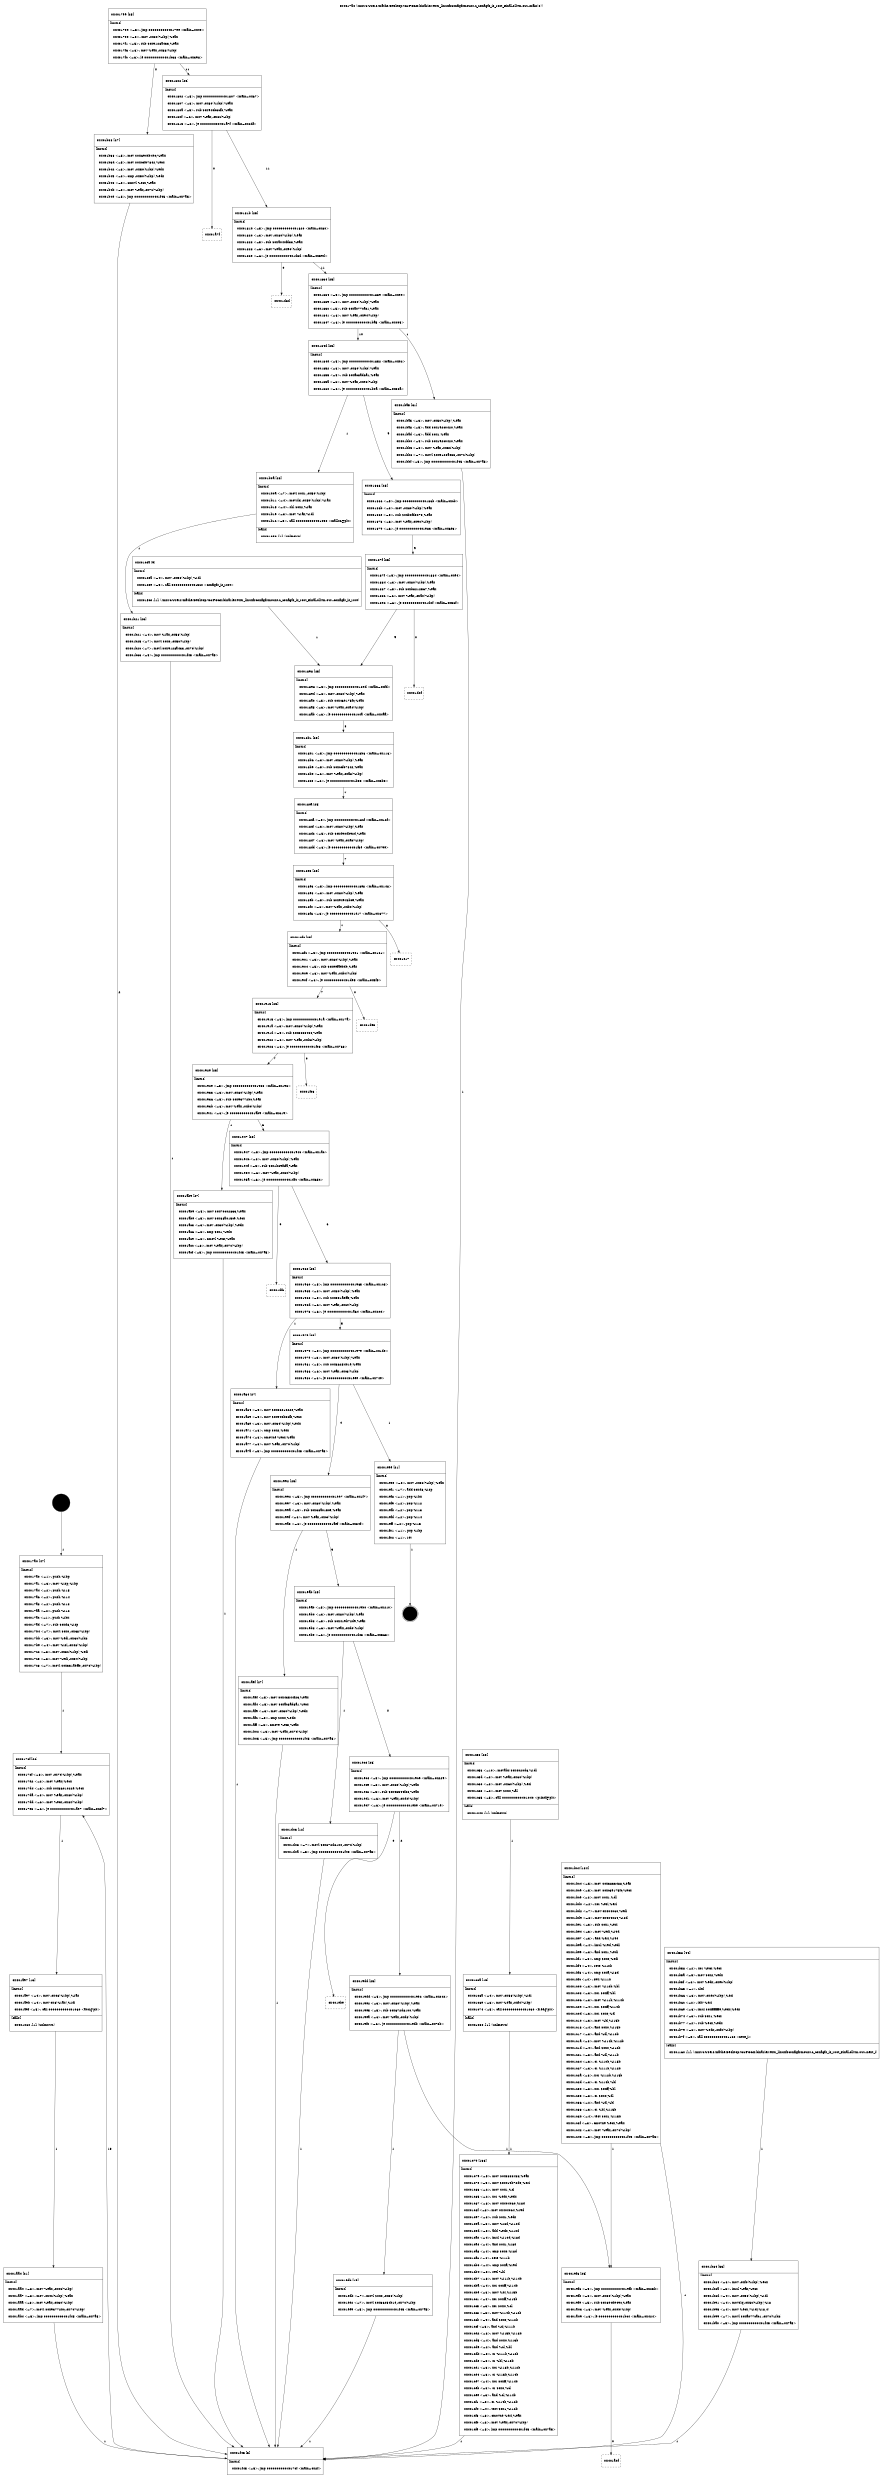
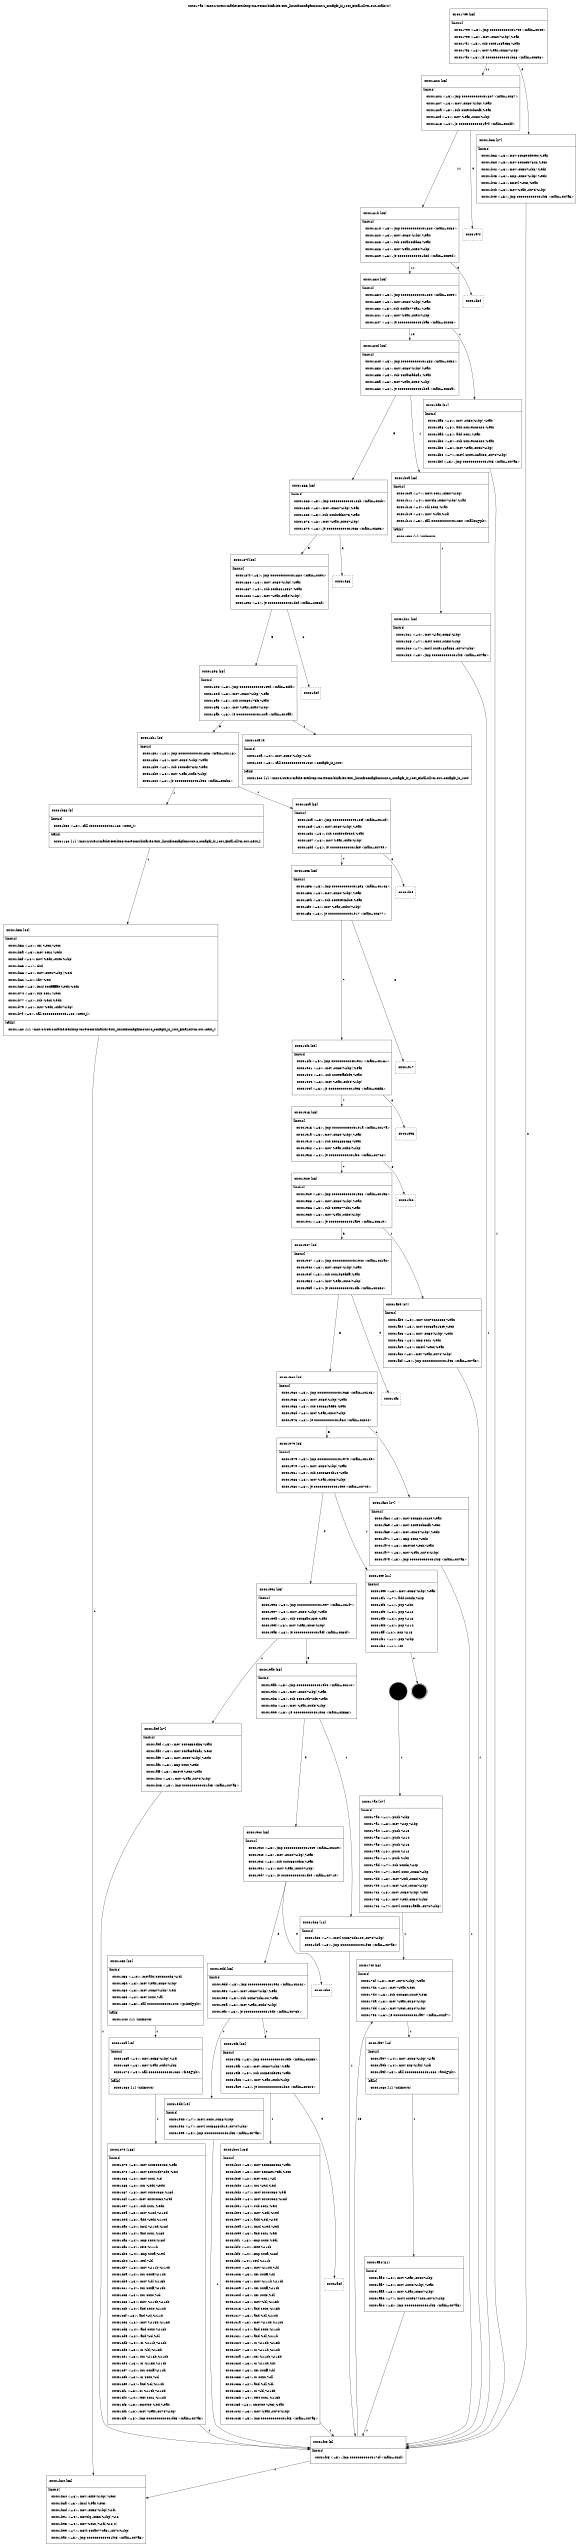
none -> (342, 582)
(293, 635) -> (304, 727)
none -> (156, 826)
none -> (406, 893)
(611, 2204) -> (270, 2117)
(615, 2446) -> (229, 2479)
